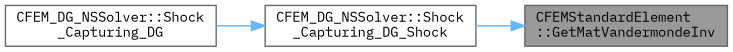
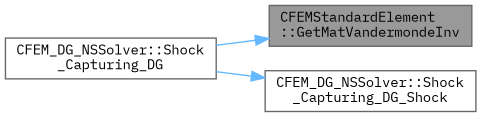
(494, 26) -> (236, 43)
